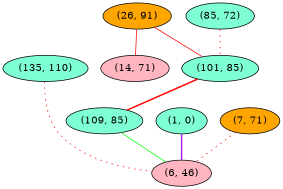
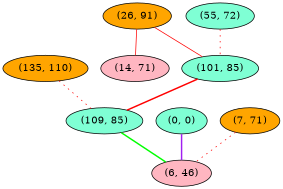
(220, 16) -> (220, 16)
(45, 68) -> (45, 68)
(182, 121) -> (182, 121)
(144, 147) -> (144, 147)
(77, 149) -> (75, 95)
